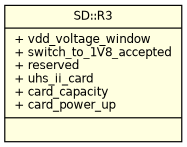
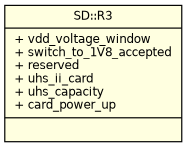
(62, 92) -> (60, 92)
